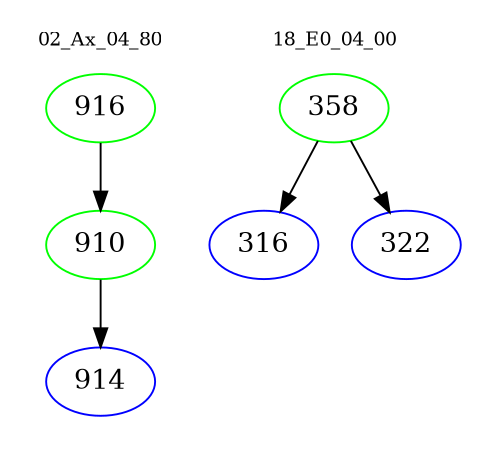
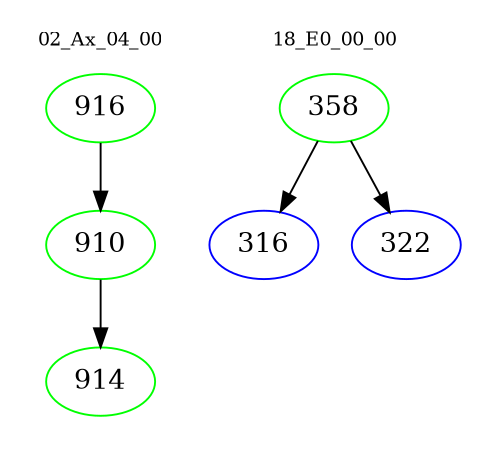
(101, 41) -> (101, 41)
(335, 41) -> (335, 41)
(101, 382) -> (101, 382)
